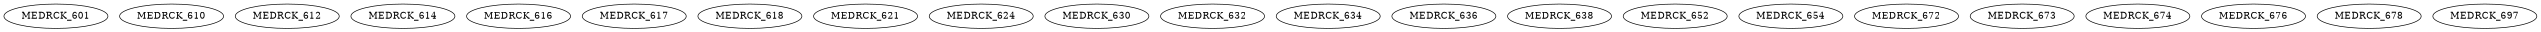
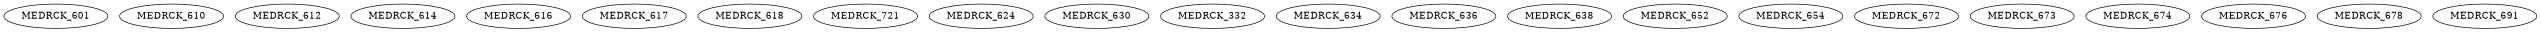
(866, 16) -> (866, 16)
(1213, 16) -> (1213, 16)
(2485, 16) -> (2485, 16)
